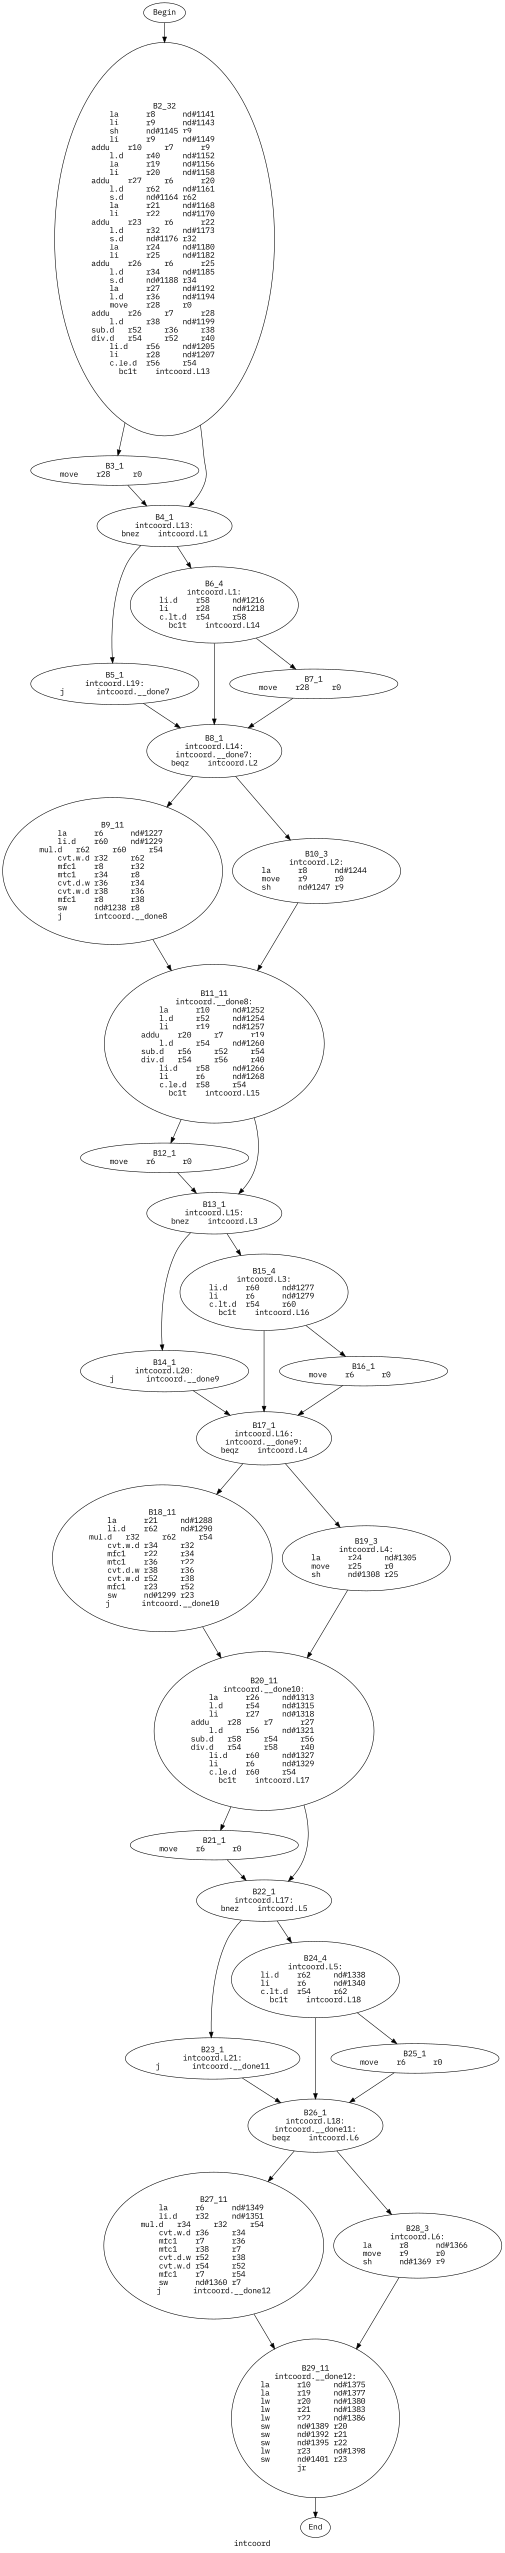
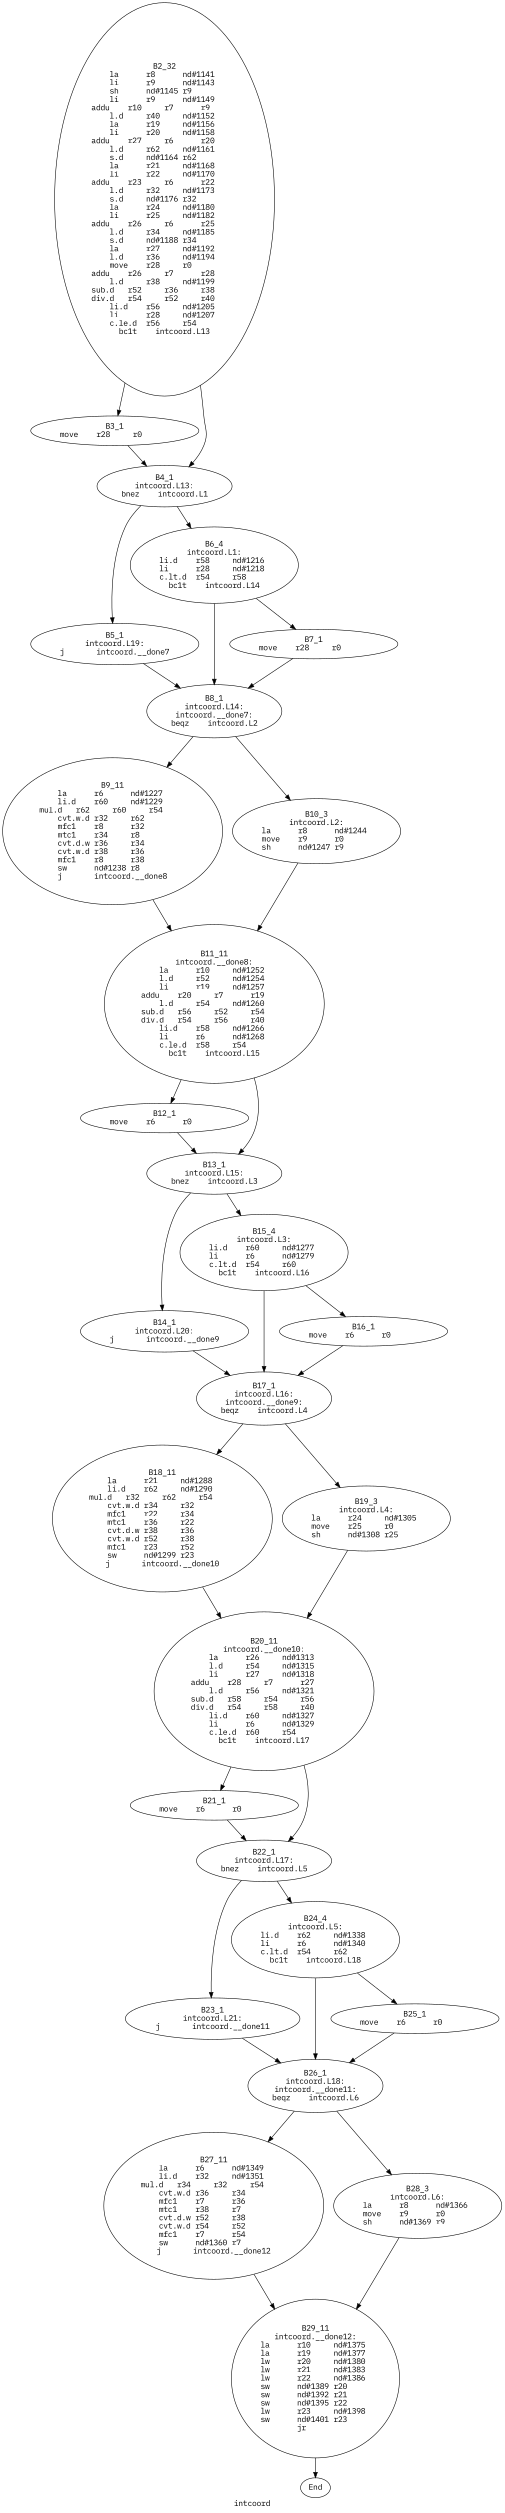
(165, 13) -> none
